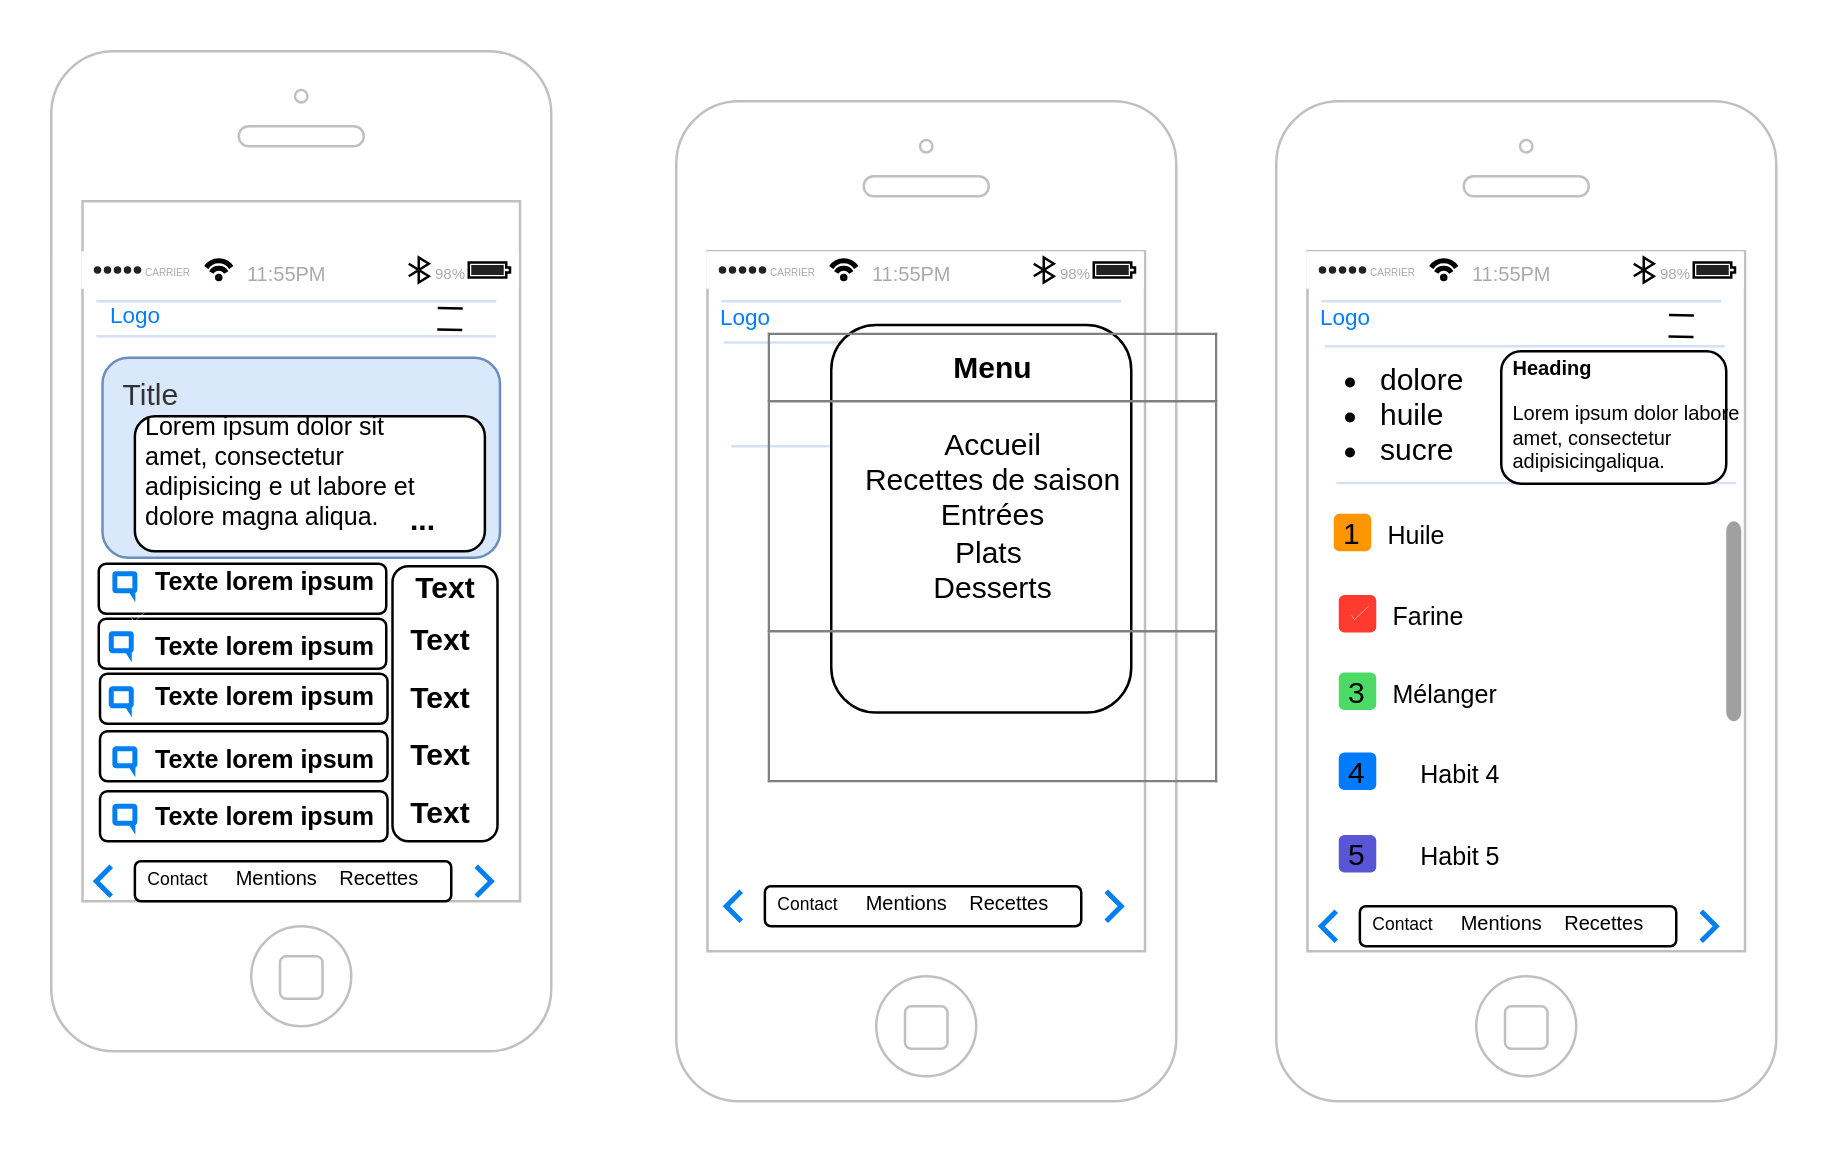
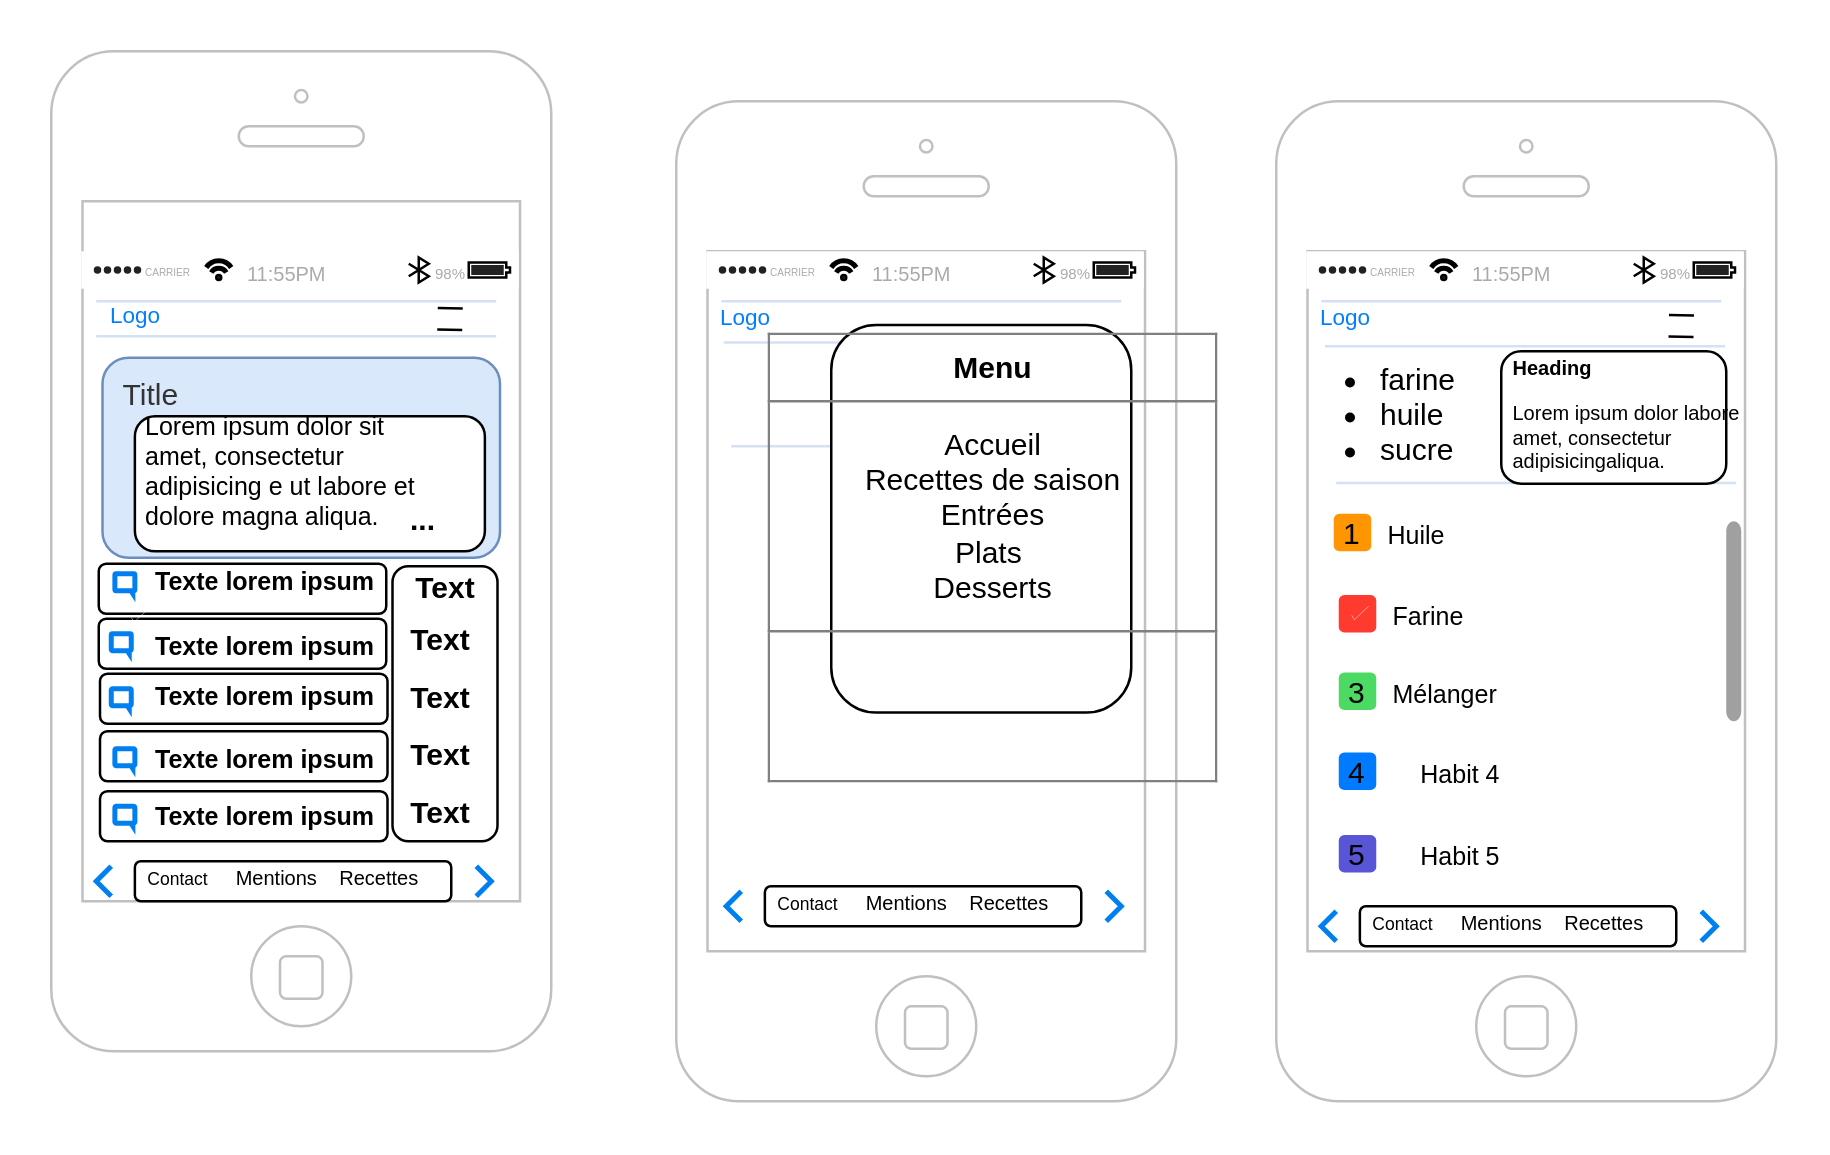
(1328, 401) -> (1328, 401)
